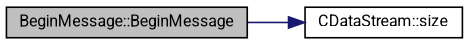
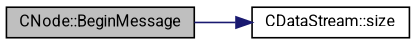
(127, 22) -> (100, 22)
